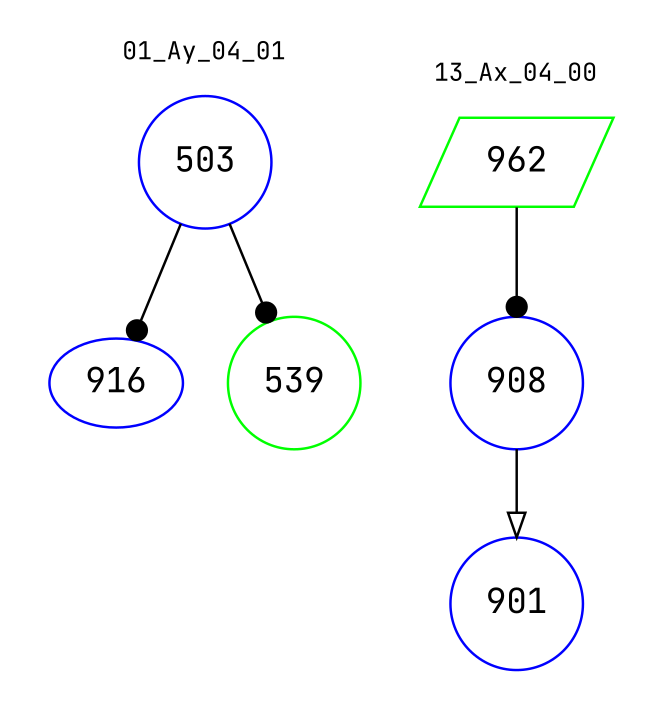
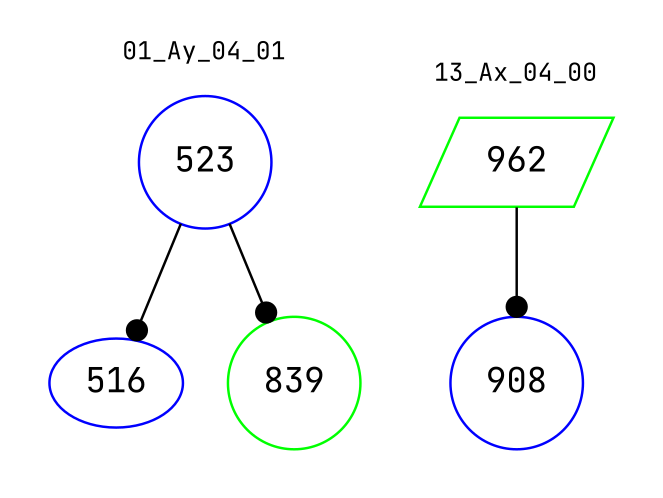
(205, 162) -> (205, 162)
(116, 383) -> (116, 383)
(294, 383) -> (294, 383)
(517, 604) -> none
